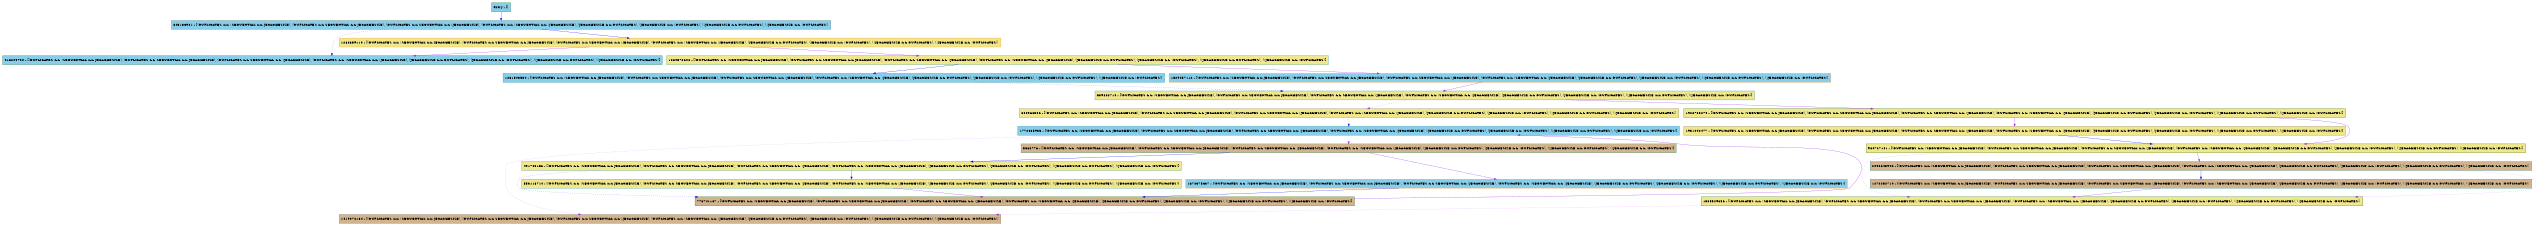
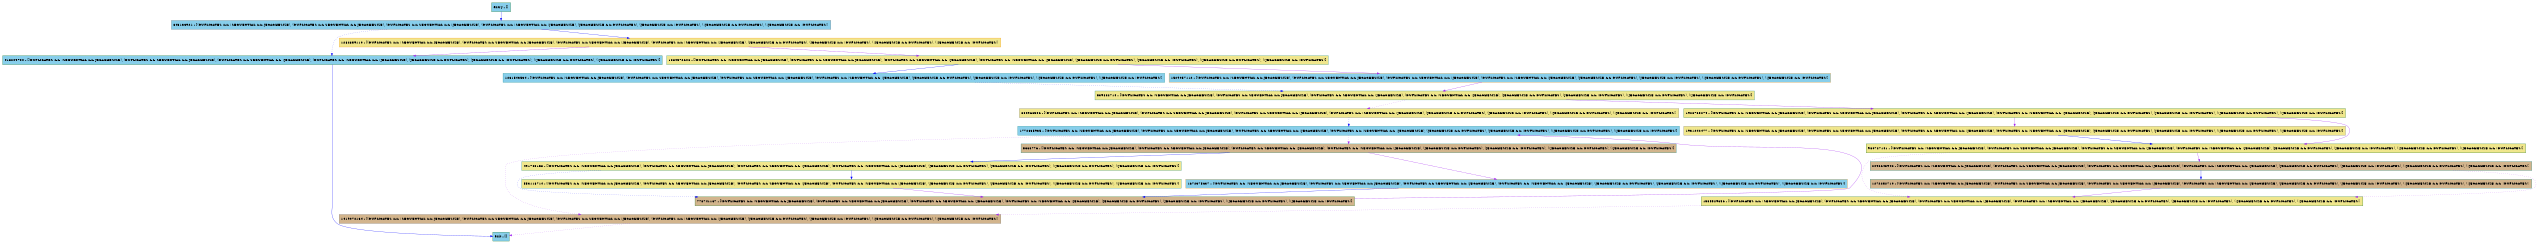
none -> (501, 237)
